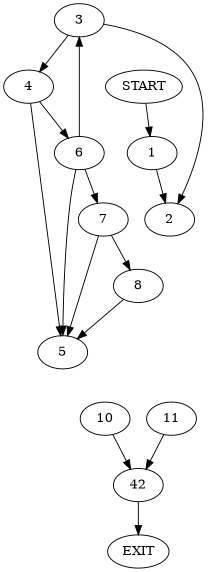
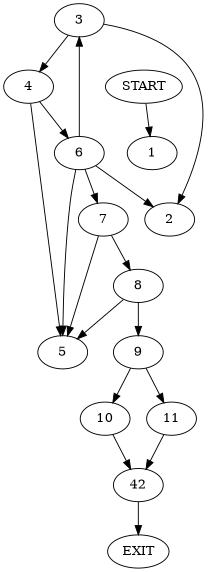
(160, 182) -> (121, 184)
none -> (138, 352)
